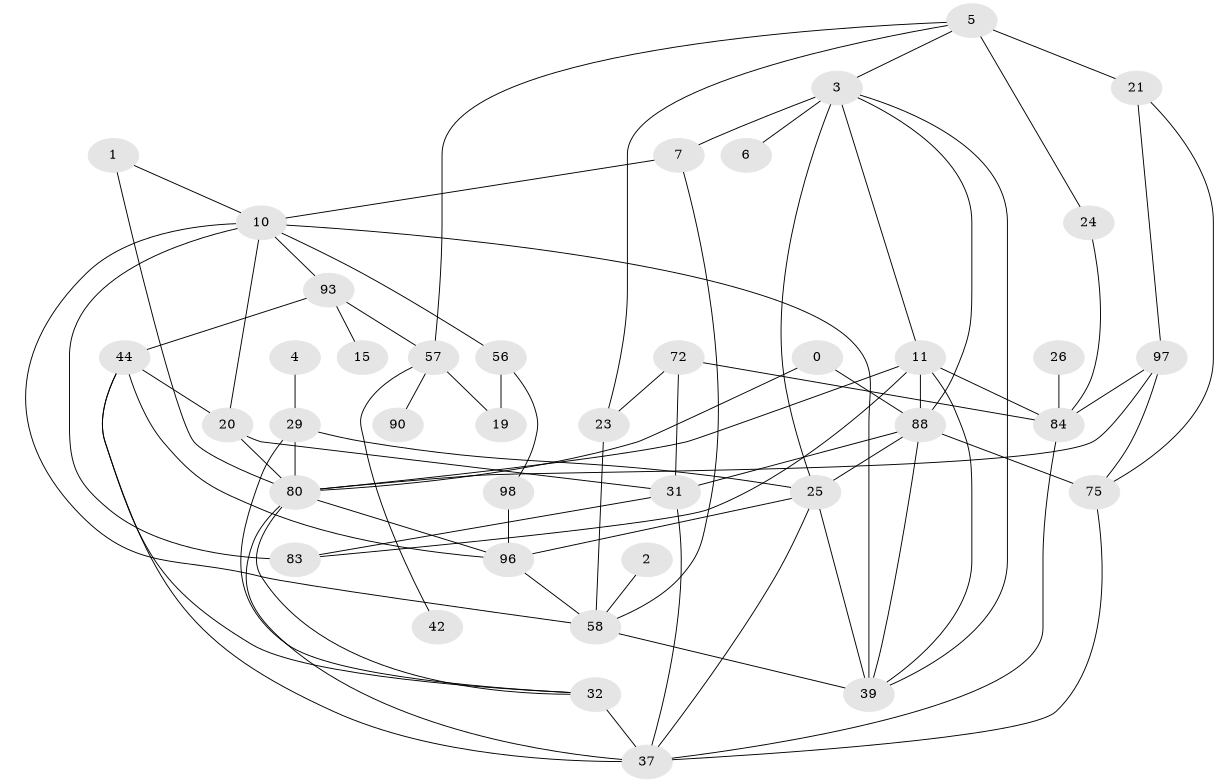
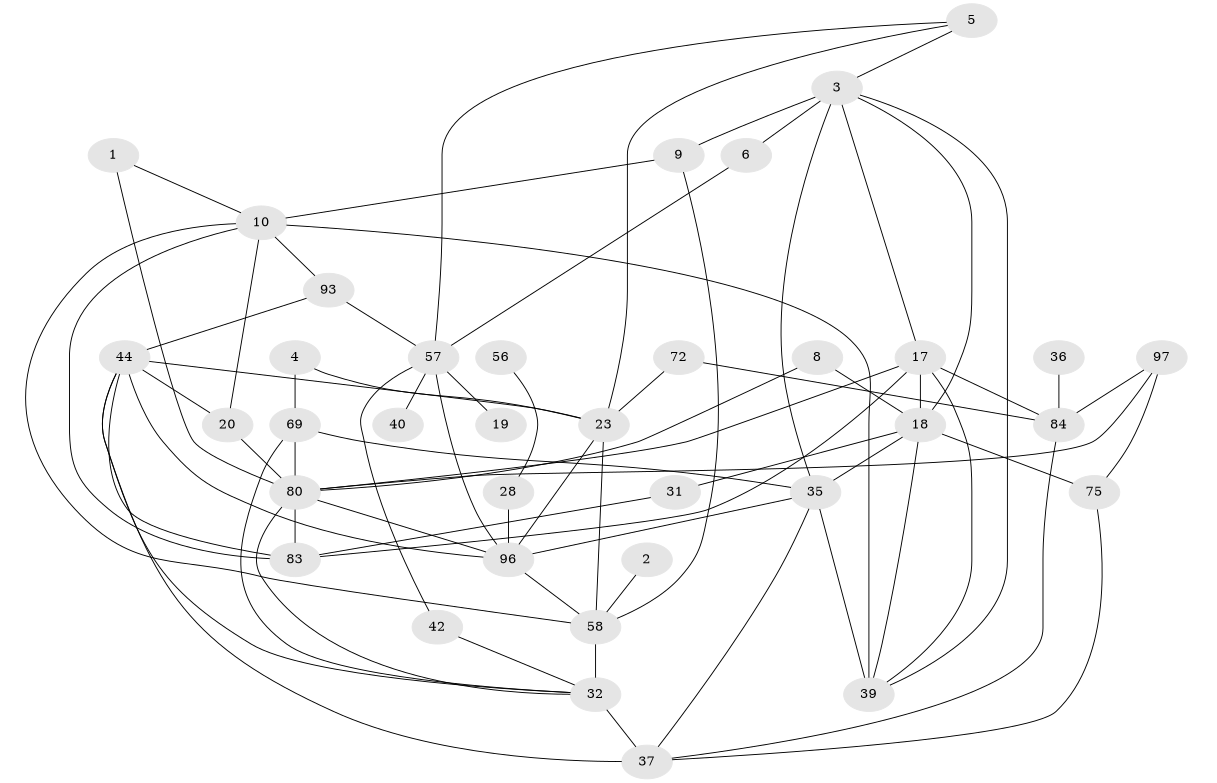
(1137, 88) -> none
(679, 155) -> (679, 155)
(1089, 223) -> none
none -> (597, 252)
(385, 286) -> none
(362, 358) -> none
(817, 358) -> (817, 358)
(920, 358) -> (920, 358)
(1059, 358) -> (1059, 358)
none -> (344, 385)
(501, 391) -> none
none -> (447, 396)
(677, 417) -> none
(295, 425) -> (295, 425)
(398, 425) -> (398, 425)
(920, 425) -> (920, 425)
none -> (457, 463)
(448, 464) -> none
(509, 492) -> (509, 492)
none -> (556, 492)
(816, 492) -> (816, 492)
none -> (144, 521)
(676, 628) -> none
none -> (517, 661)
(732, 661) -> (596, 661)
(370, 697) -> (295, 528)
